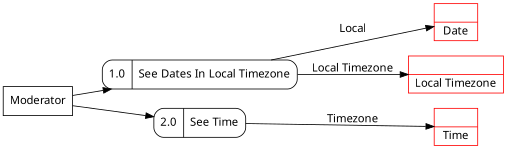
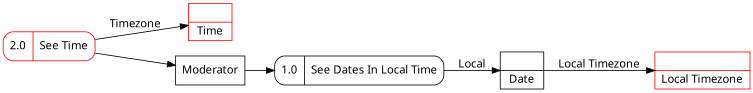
(456, 22) -> (522, 70)
(215, 74) -> (374, 70)
(349, 75) -> (595, 70)
(109, 111) -> (131, 59)
(200, 123) -> (49, 46)
